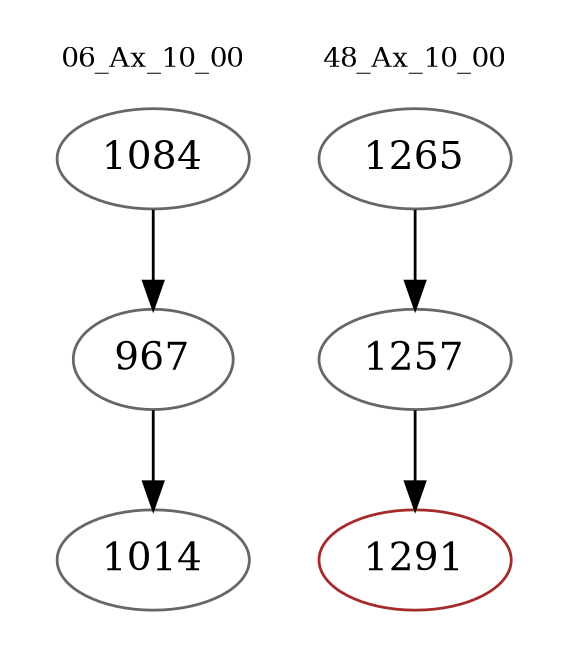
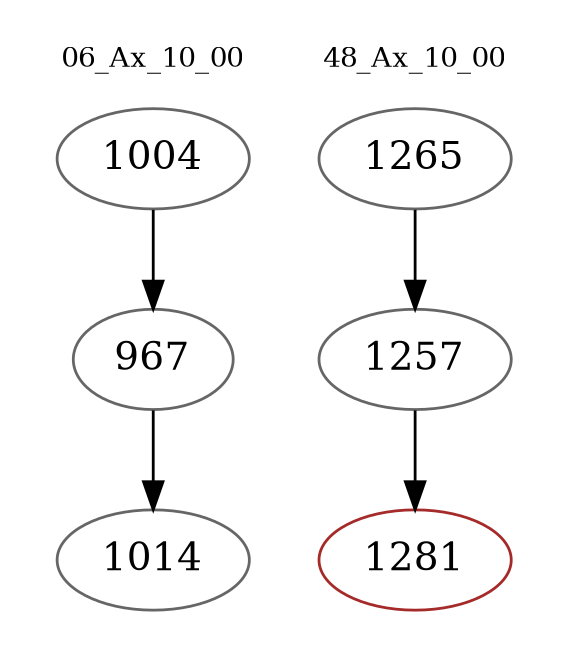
(153, 159) -> (153, 159)
(415, 560) -> (415, 560)
